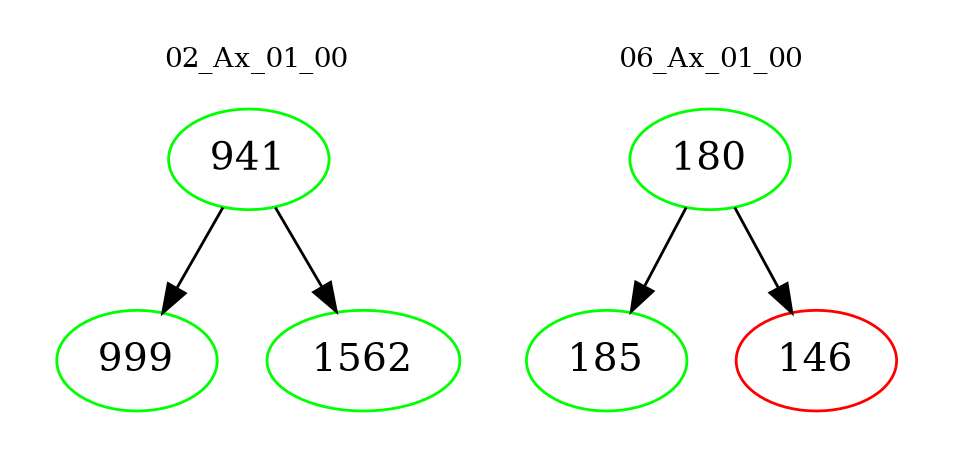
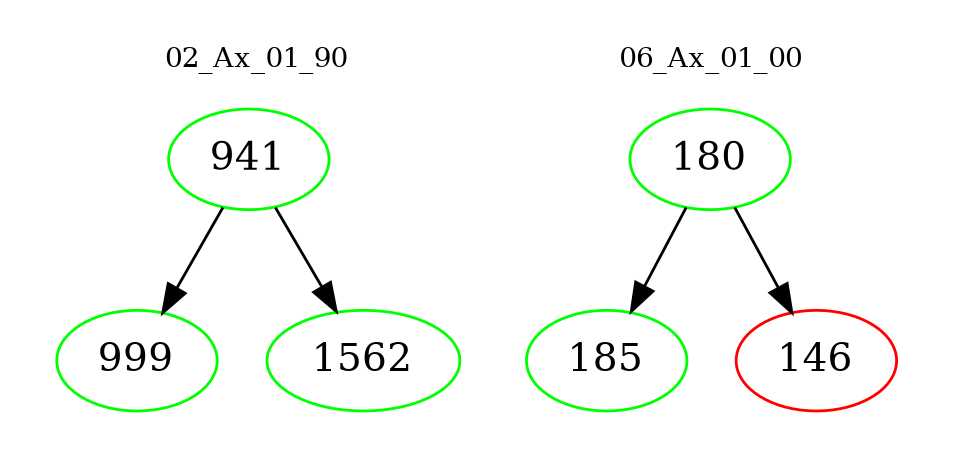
(257, 60) -> (257, 60)
